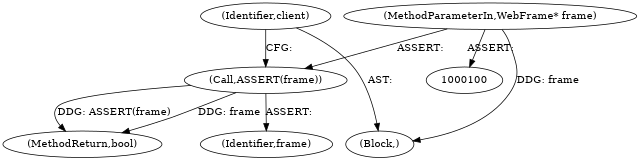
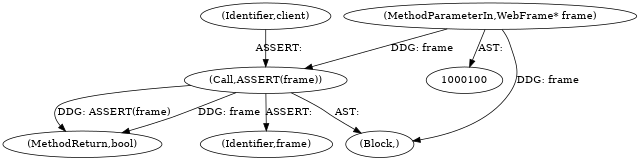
(281, 48) -> (281, 48)
(422, 48) -> (422, 48)
(492, 48) -> (492, 48)
(351, 64) -> (324, 110)
